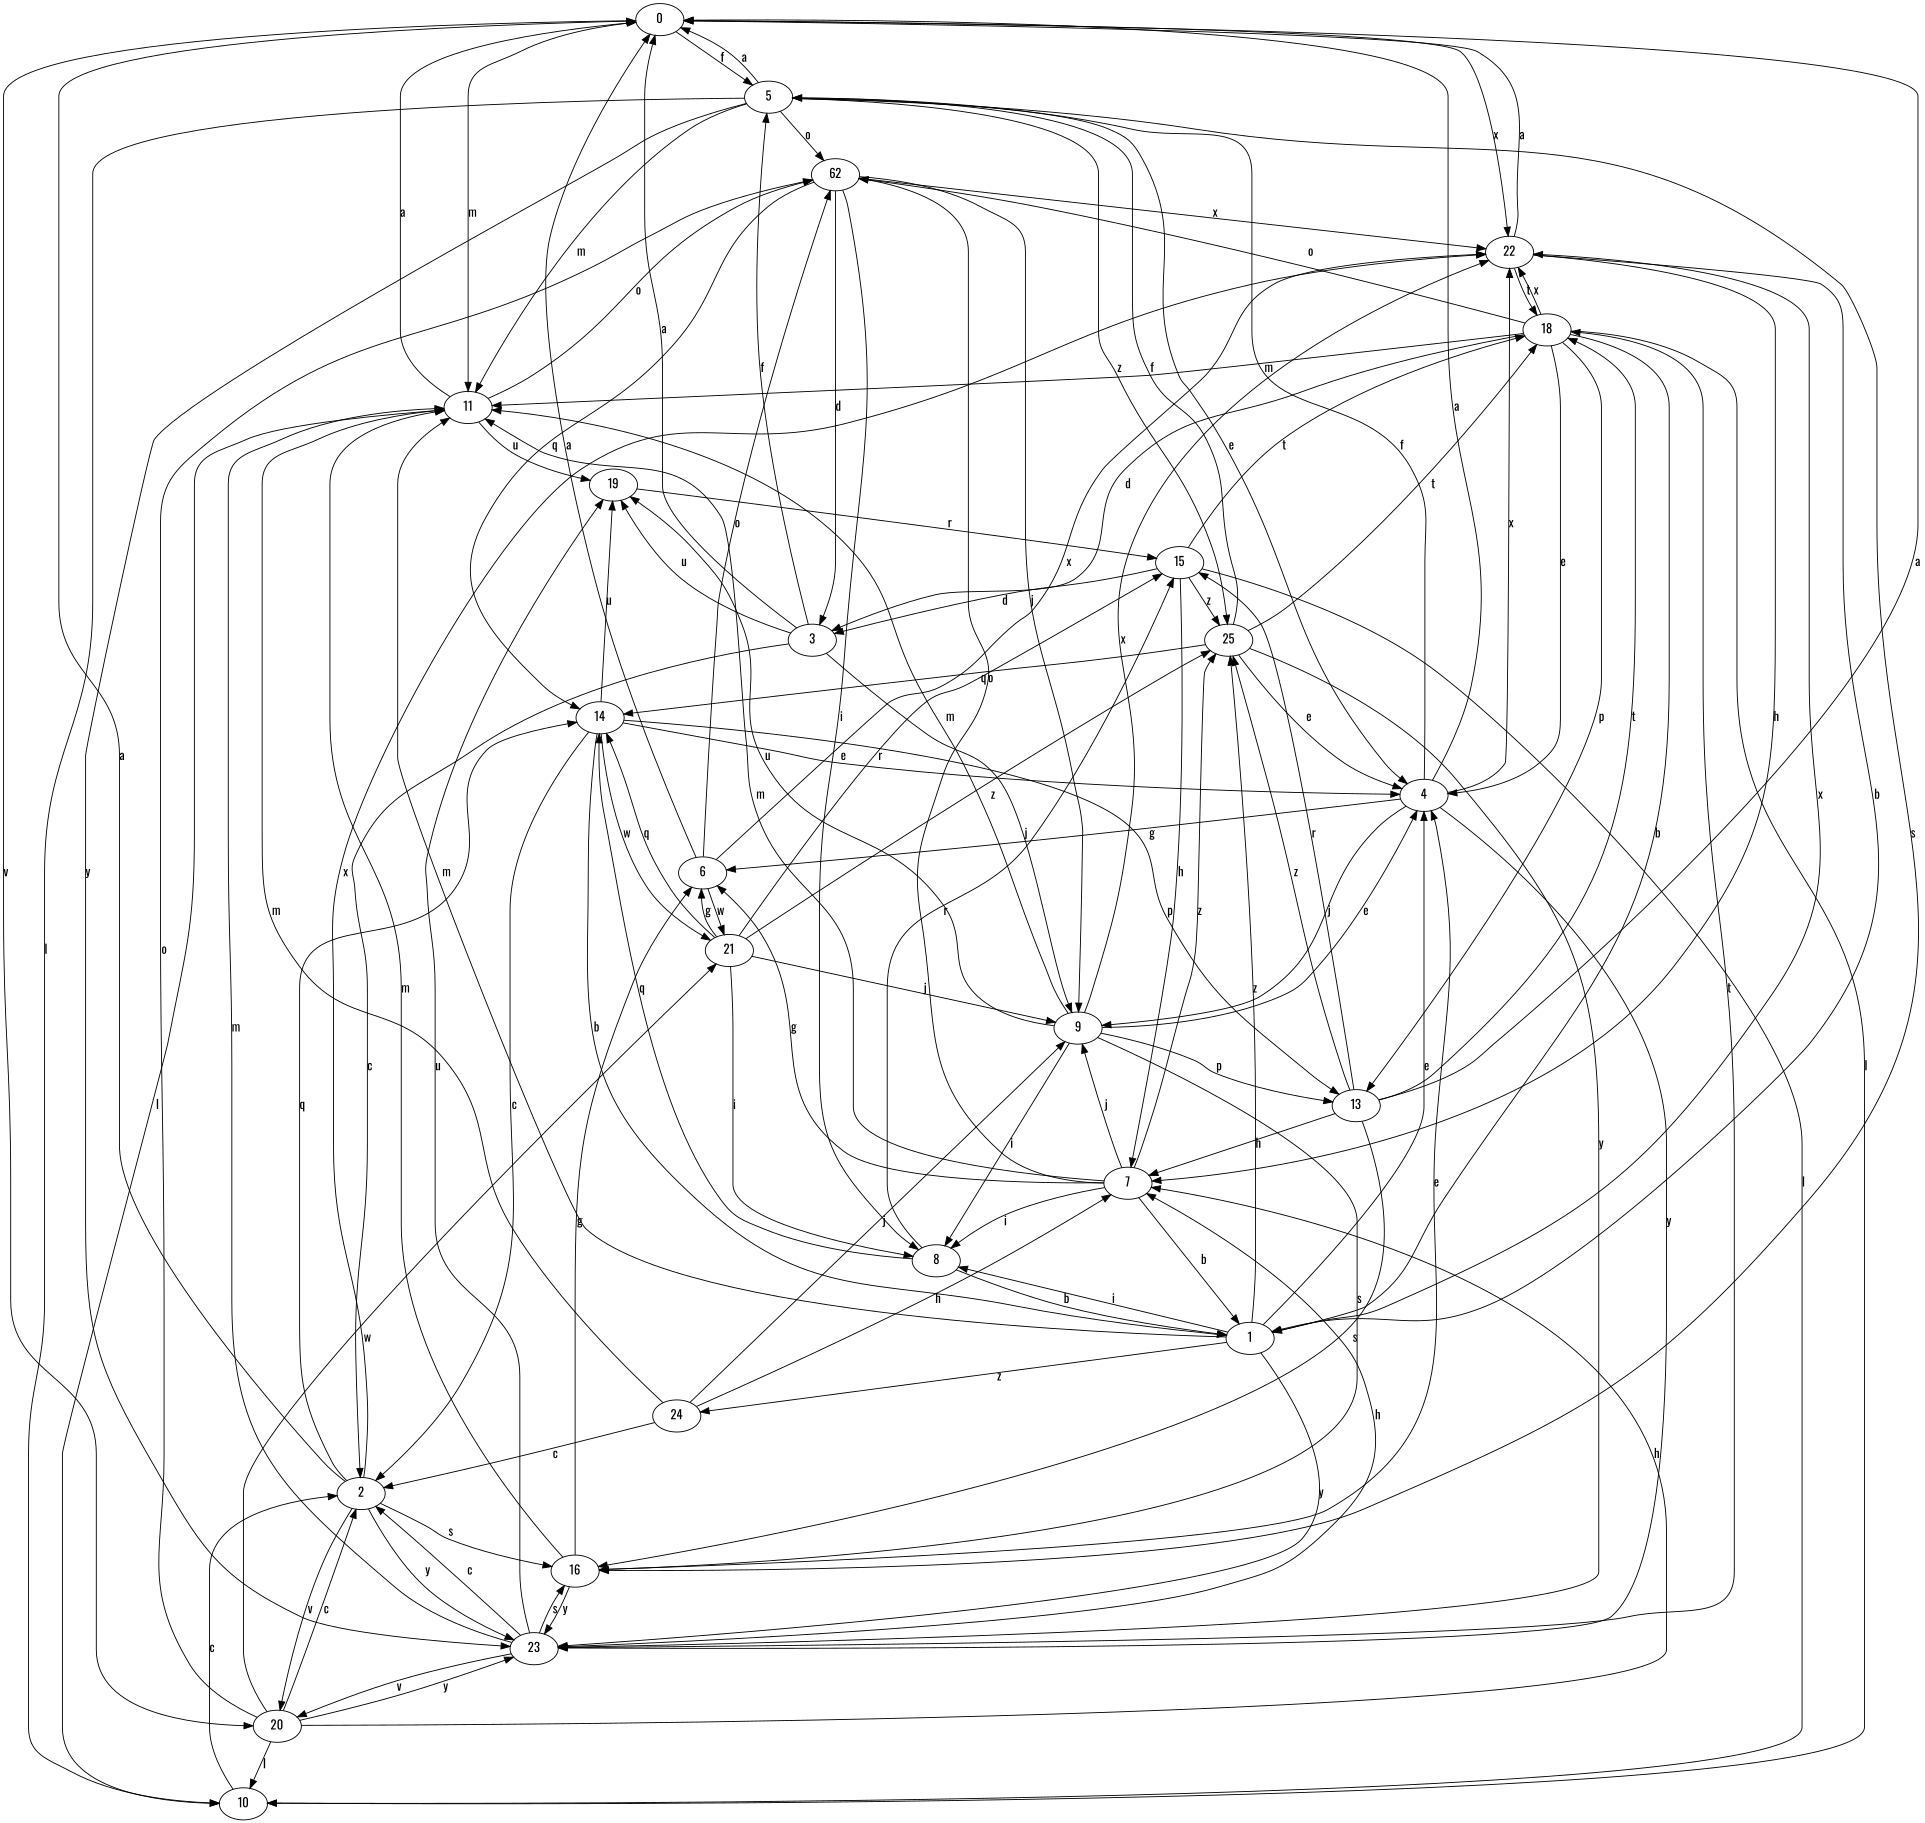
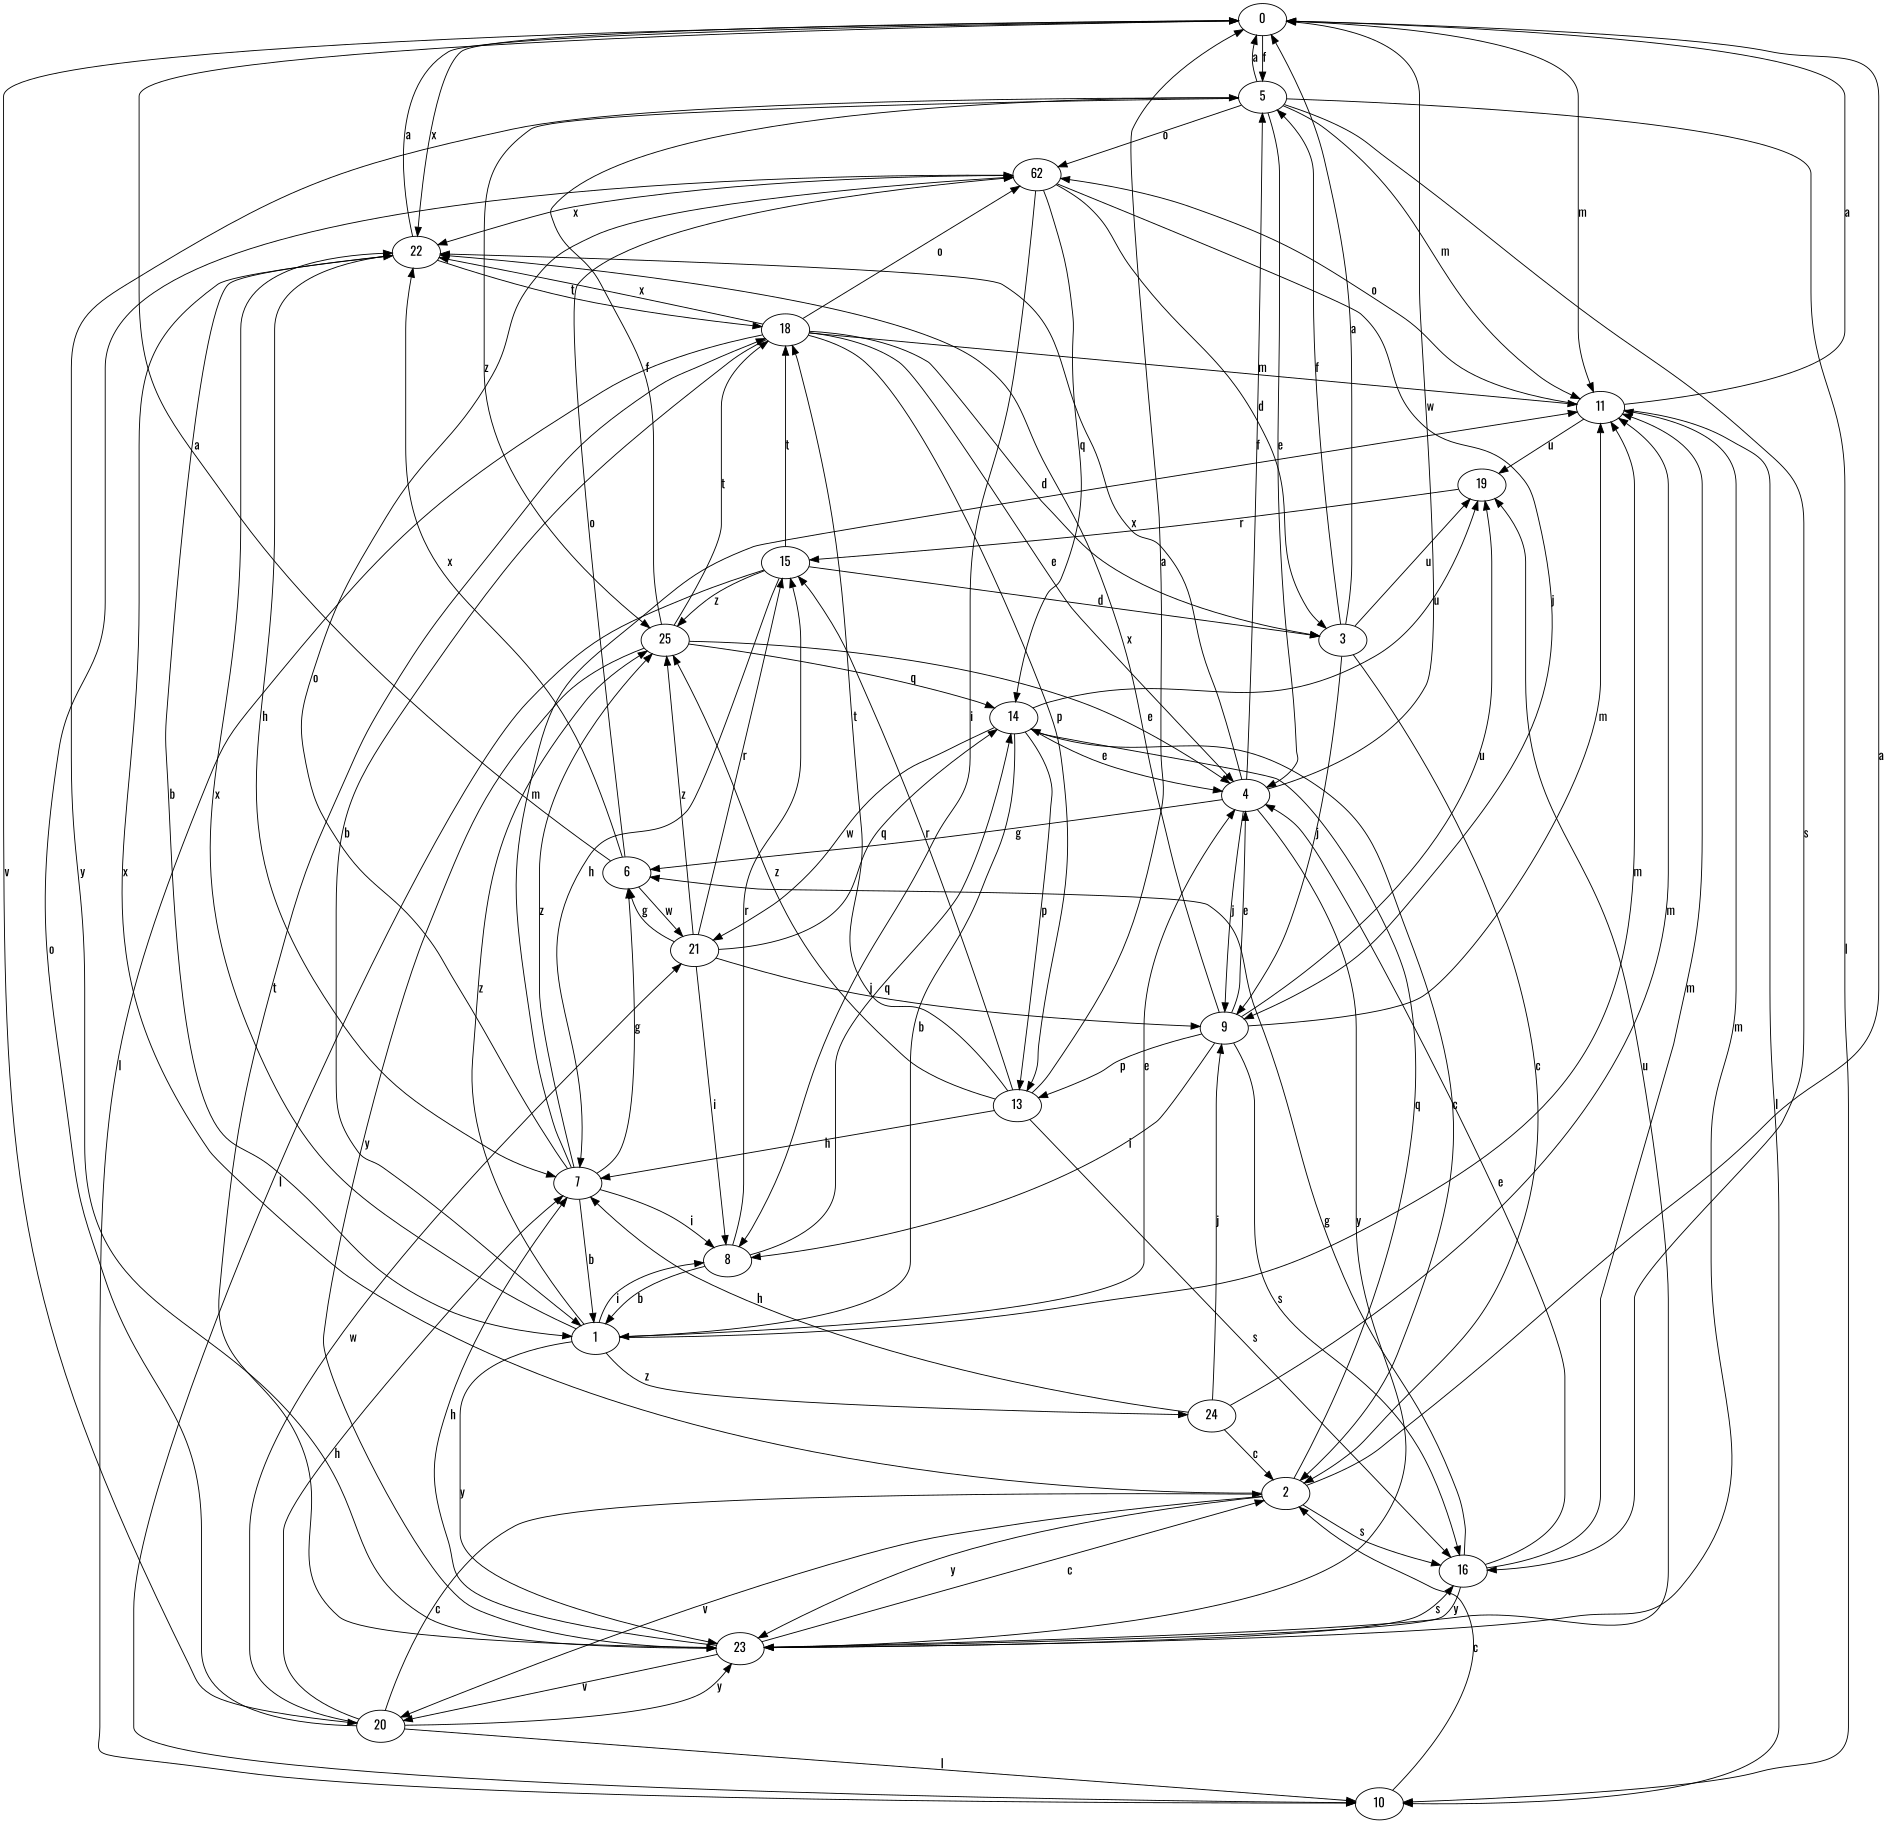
(1457, 407) -> (1431, 407)
(1102, 1111) -> none
